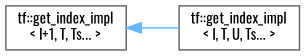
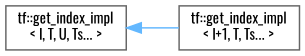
(160, 28) -> (160, 28)
